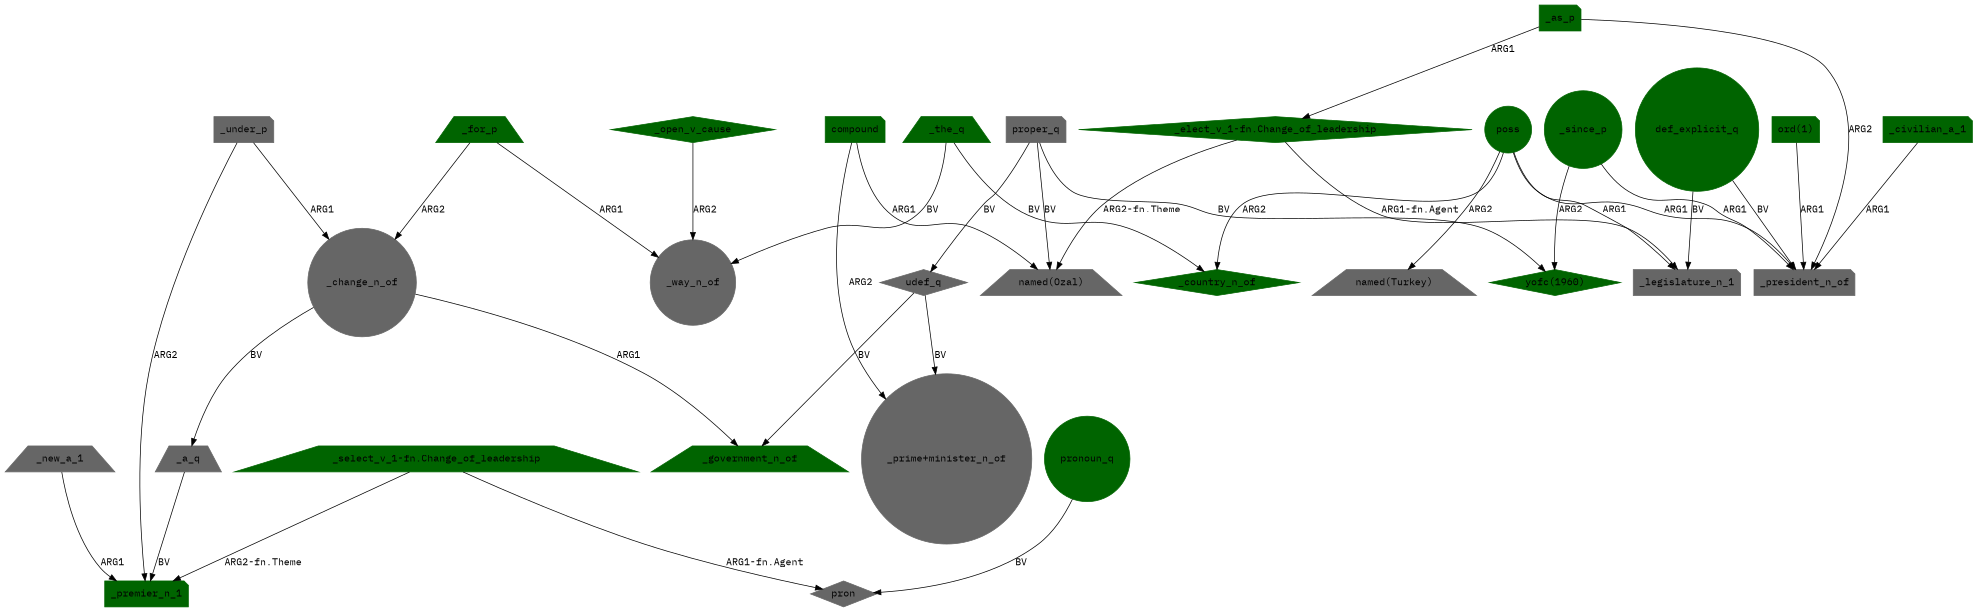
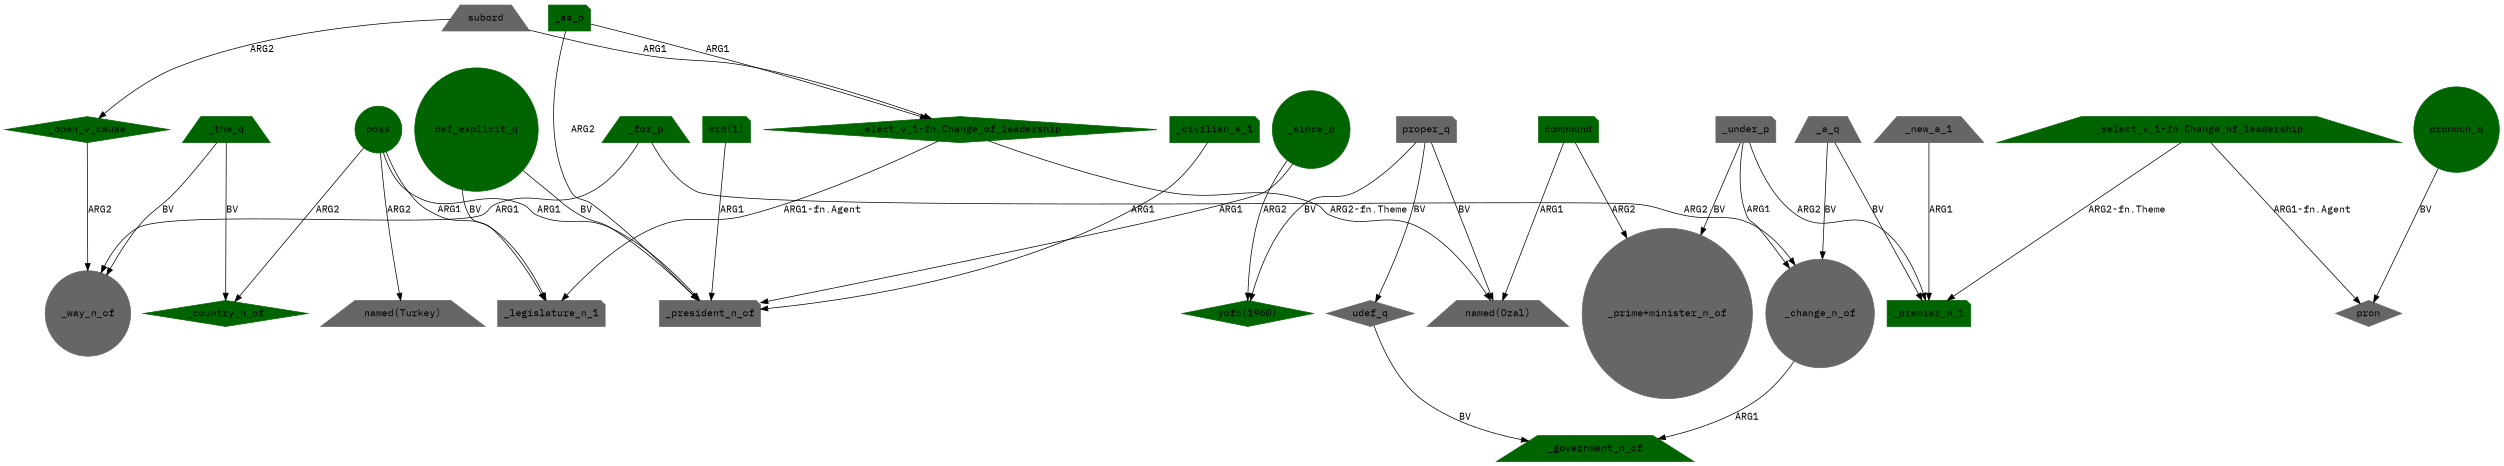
none -> (486, 18)
(930, 331) -> (1722, 185)
(240, 361) -> (1825, 197)
